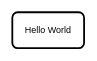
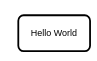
(48, 30) -> (54, 33)
